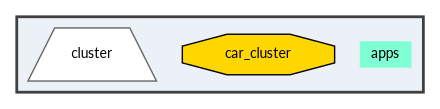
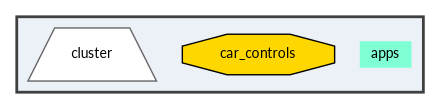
(258, 54) -> (258, 54)
